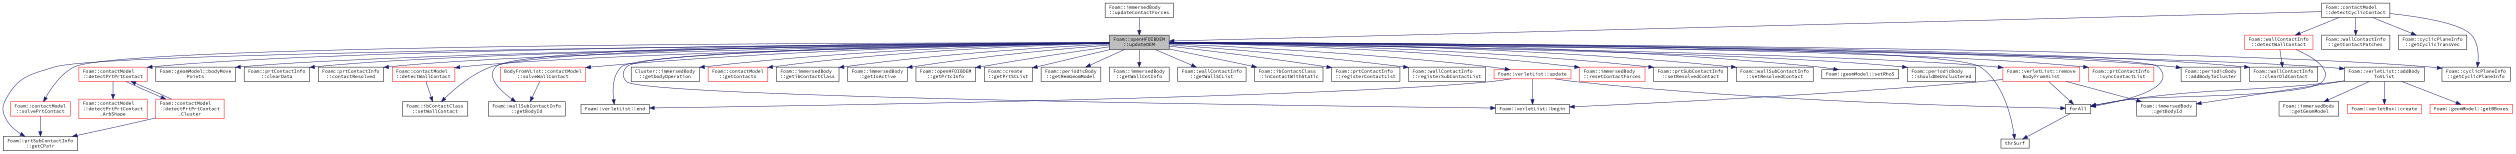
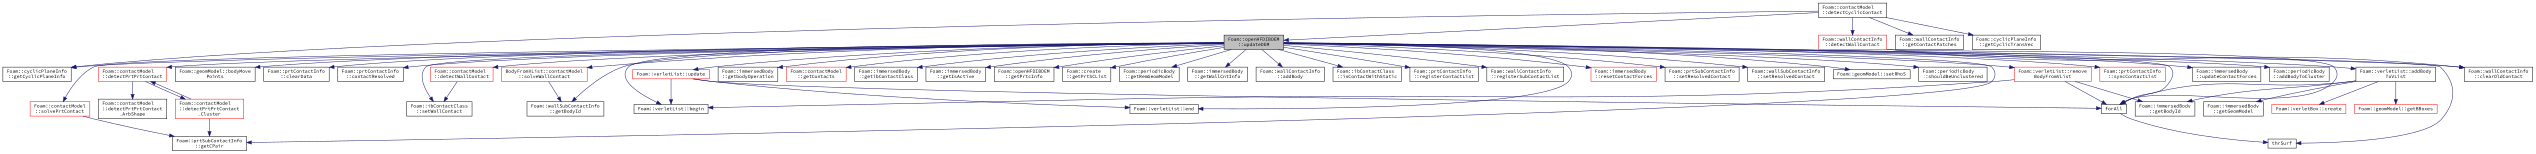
(1139, 24) -> (1736, 49)
(665, 74) -> (748, 74)
(1212, 74) -> (1290, 74)
(113, 109) -> (133, 109)
